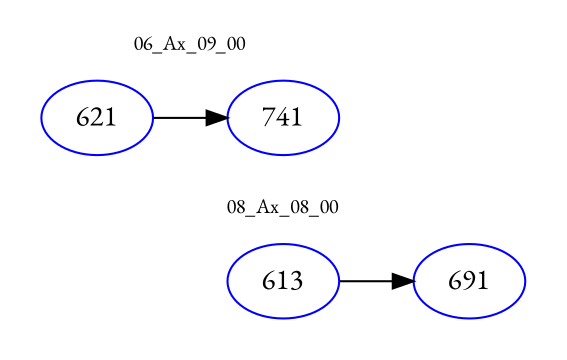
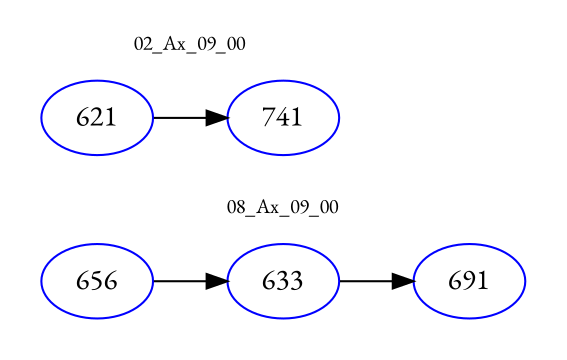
(190, 44) -> (190, 44)
(283, 208) -> (283, 208)
none -> (97, 281)
(283, 281) -> (283, 281)
